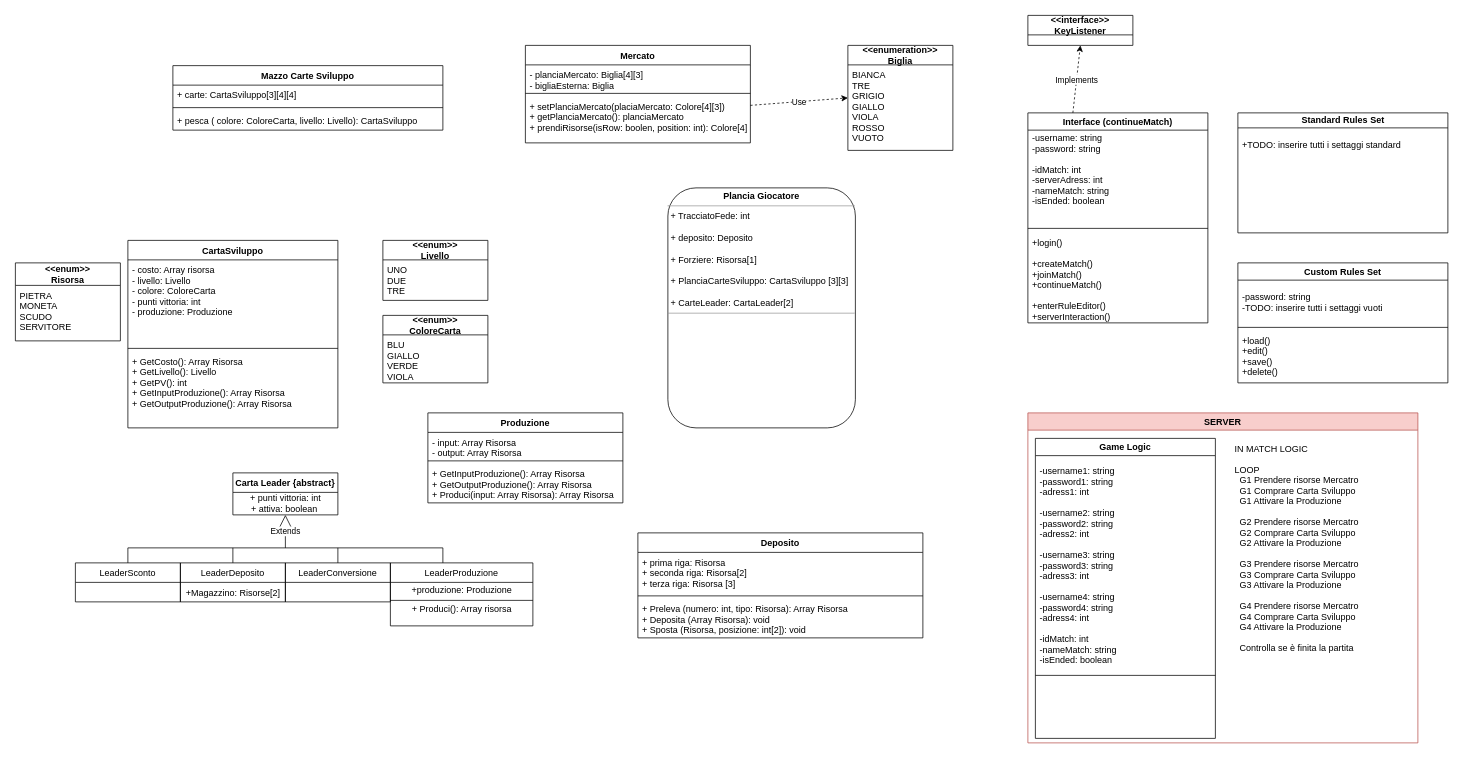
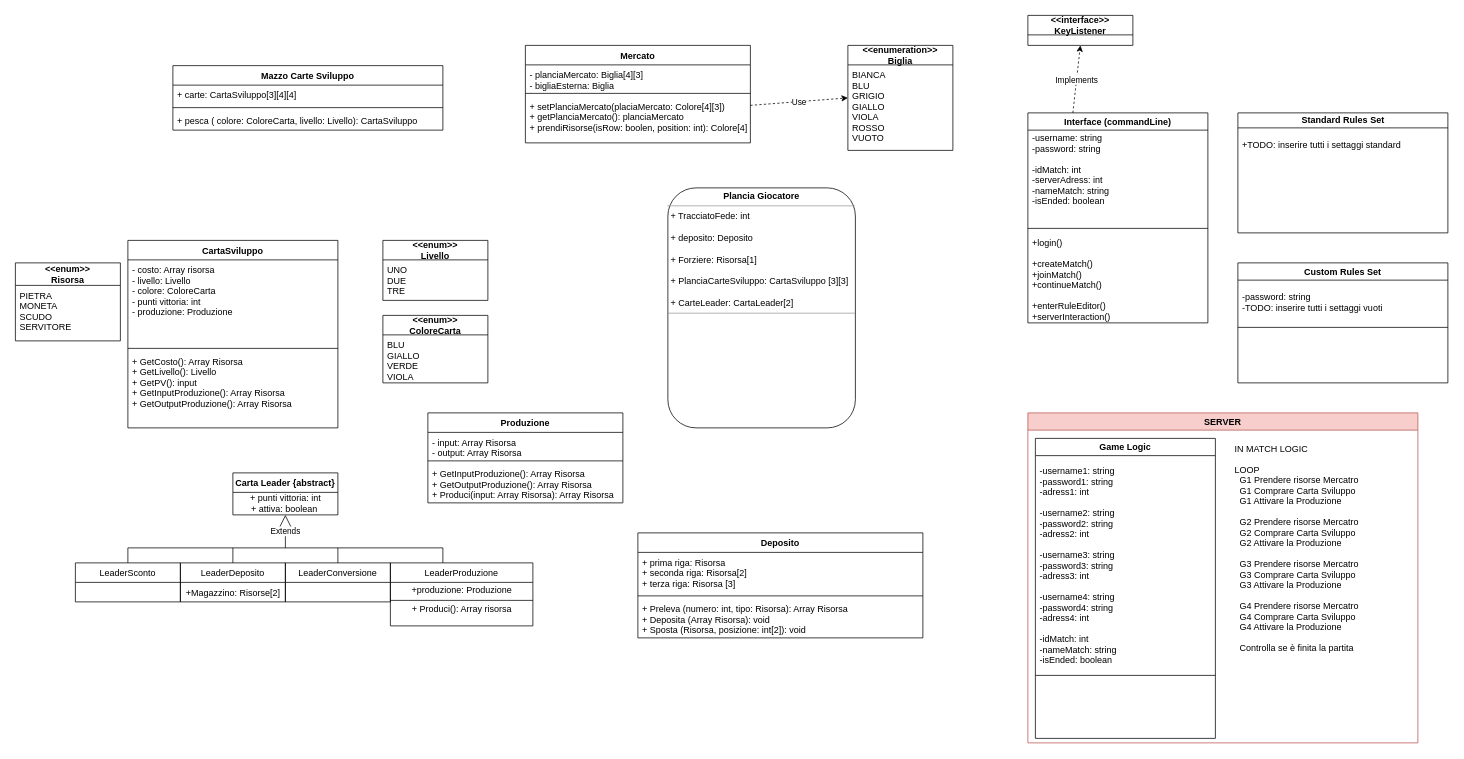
(867, 75) -> (867, 75)
(1118, 122) -> (1118, 122)
(1343, 357) -> none
(194, 362) -> (194, 362)
